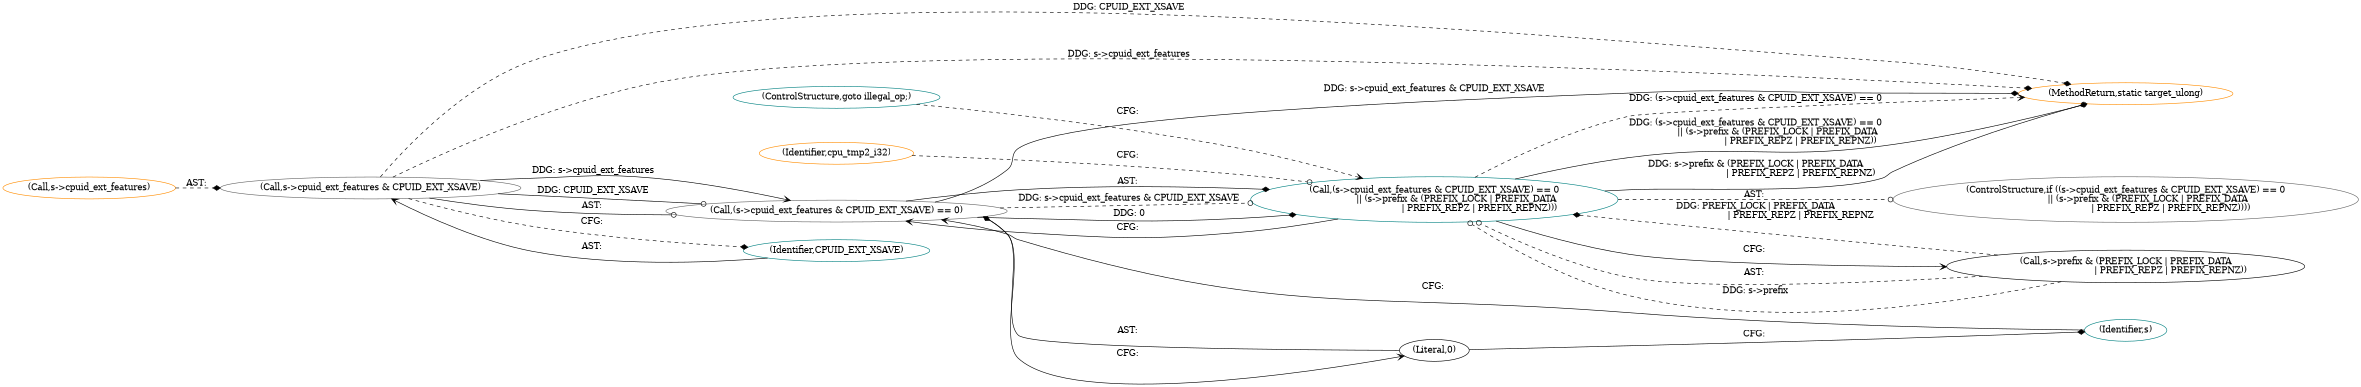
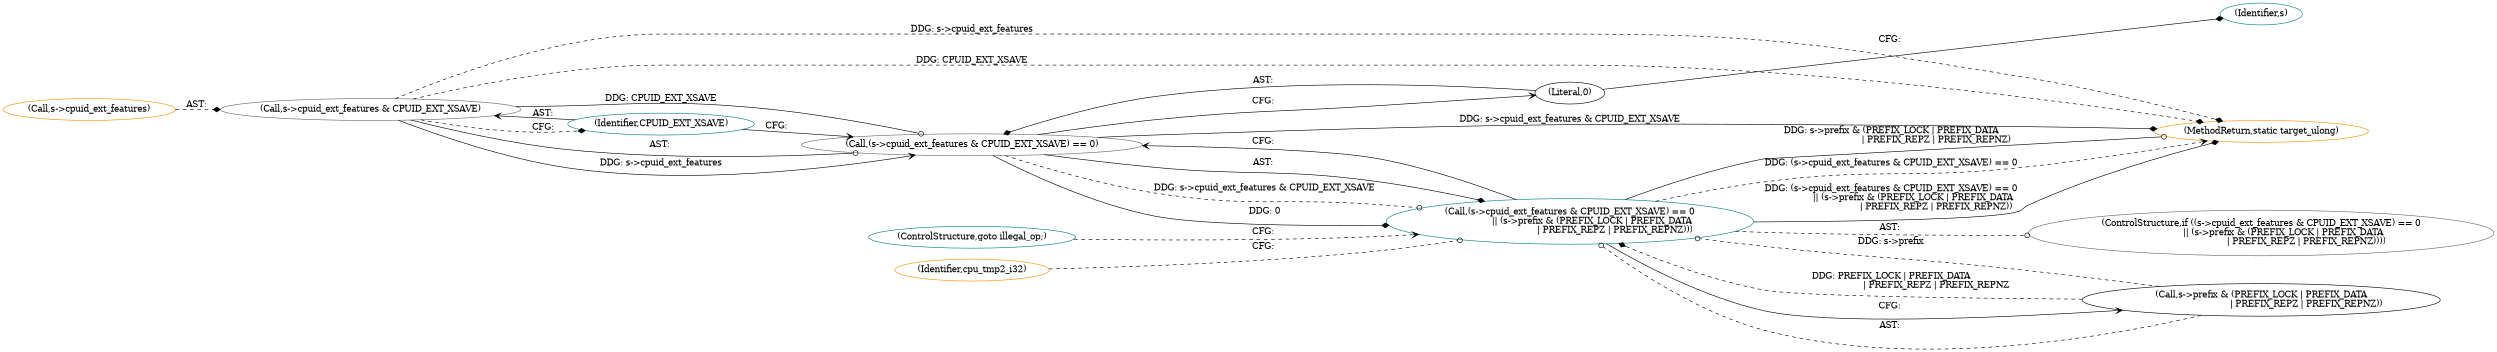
(1512, 306) -> (795, 133)
